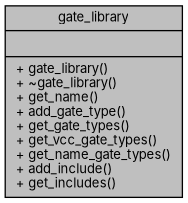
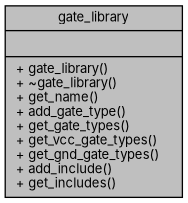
(94, 155) -> (88, 155)
